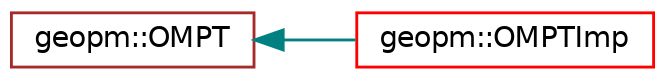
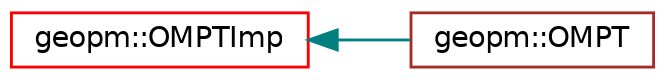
(319, 40) -> (374, 40)
